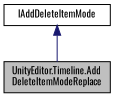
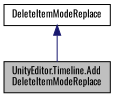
(57, 15) -> (57, 15)
